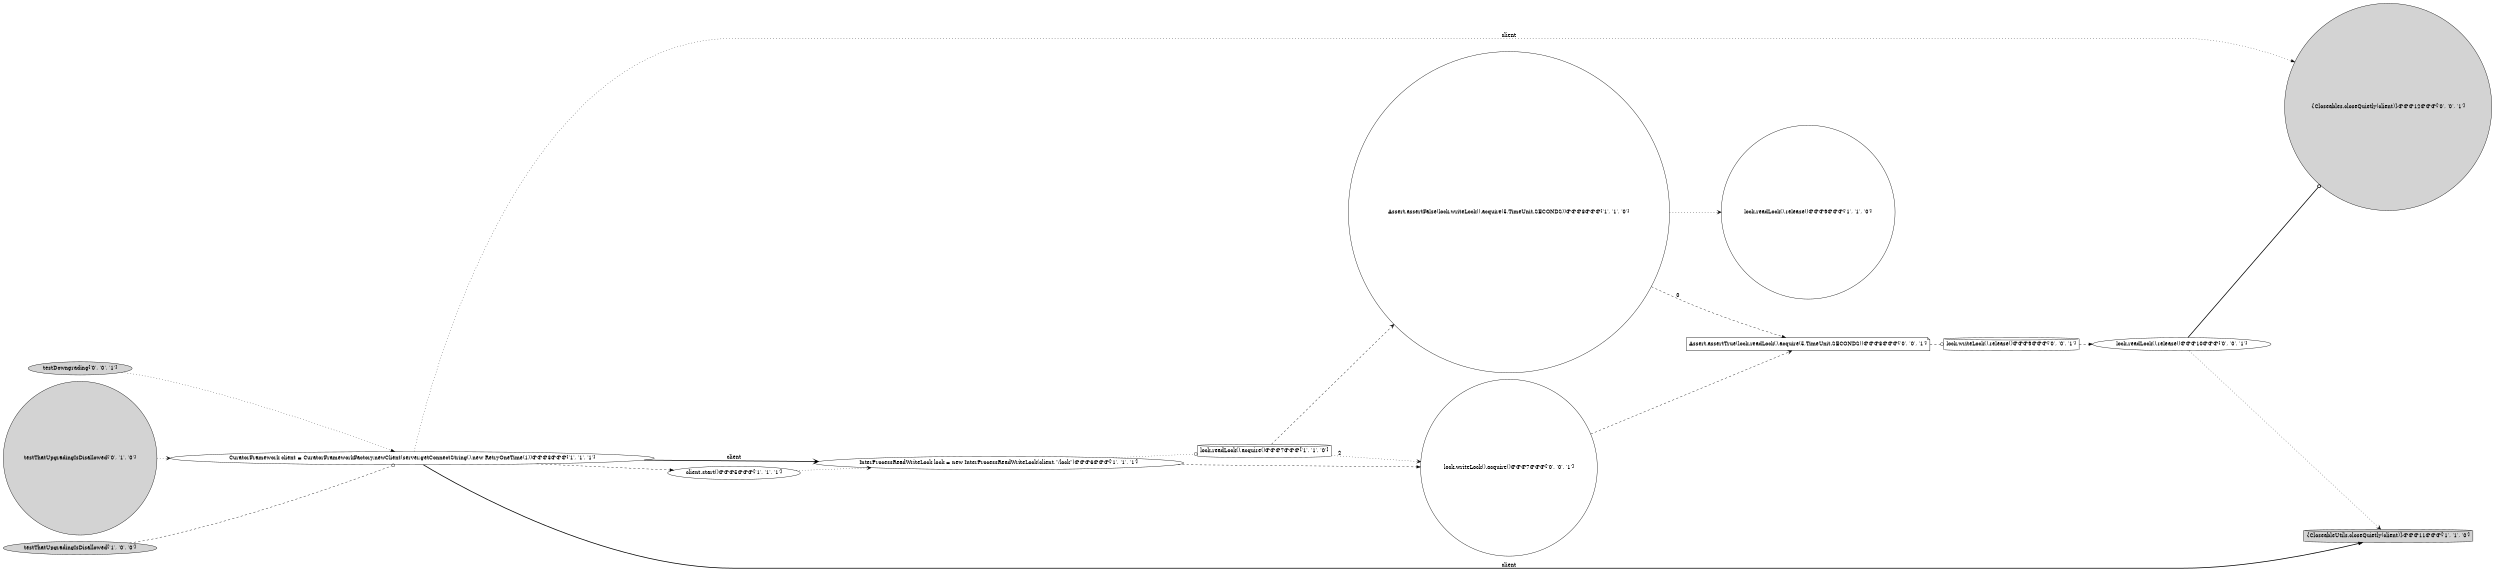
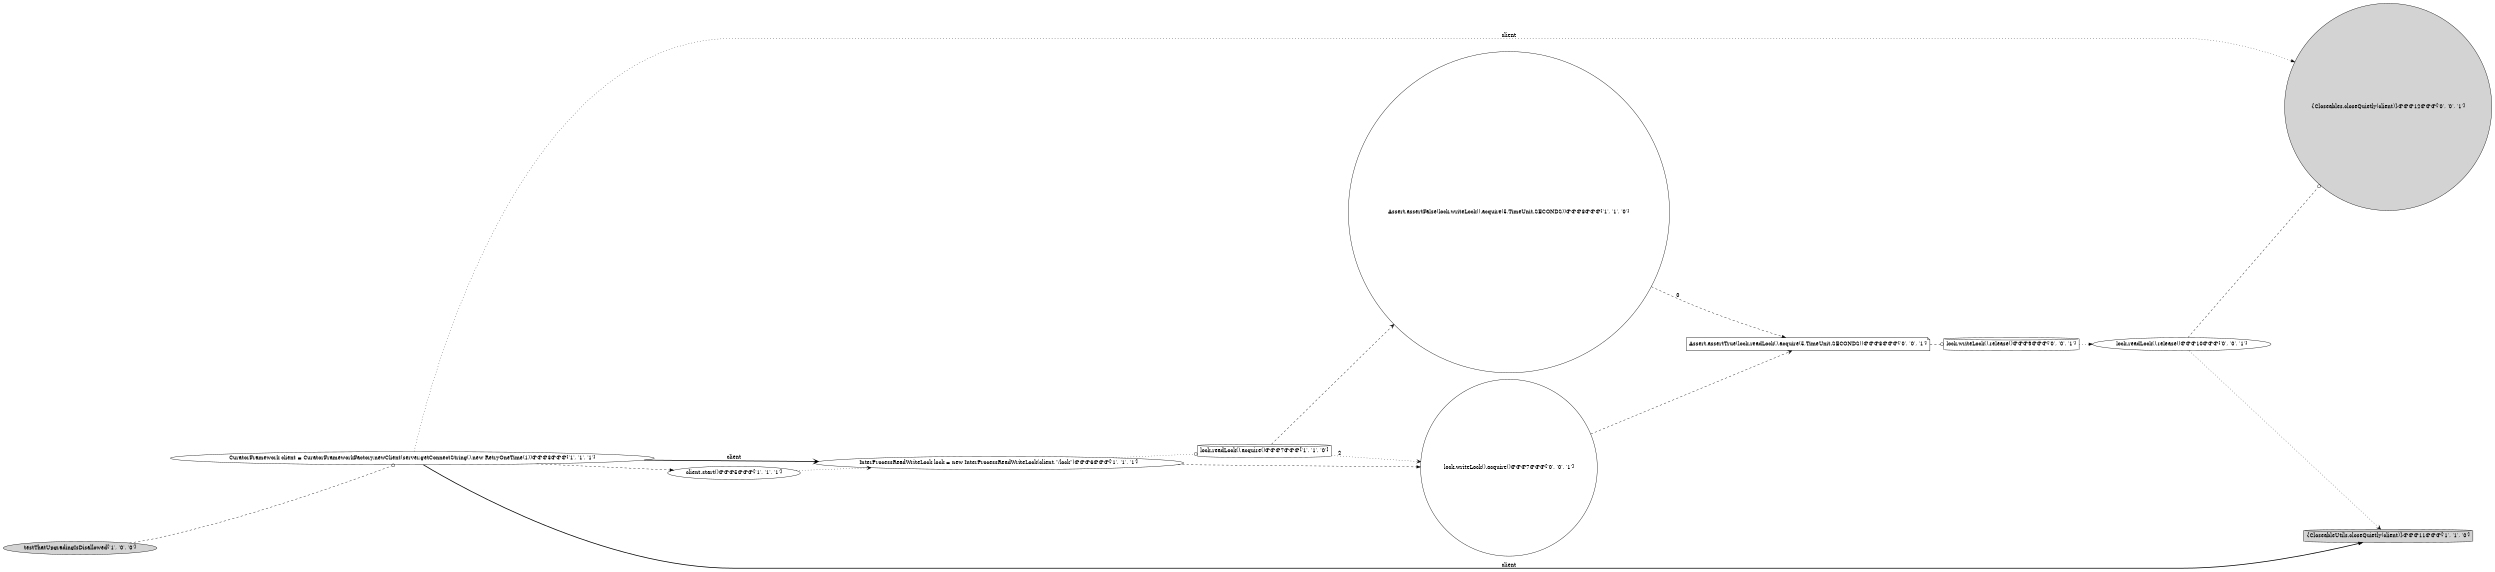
(1808, 212) -> none
(2253, 263) -> (2253, 263)
(2084, 344) -> (2084, 344)
(80, 368) -> none
(80, 458) -> none
